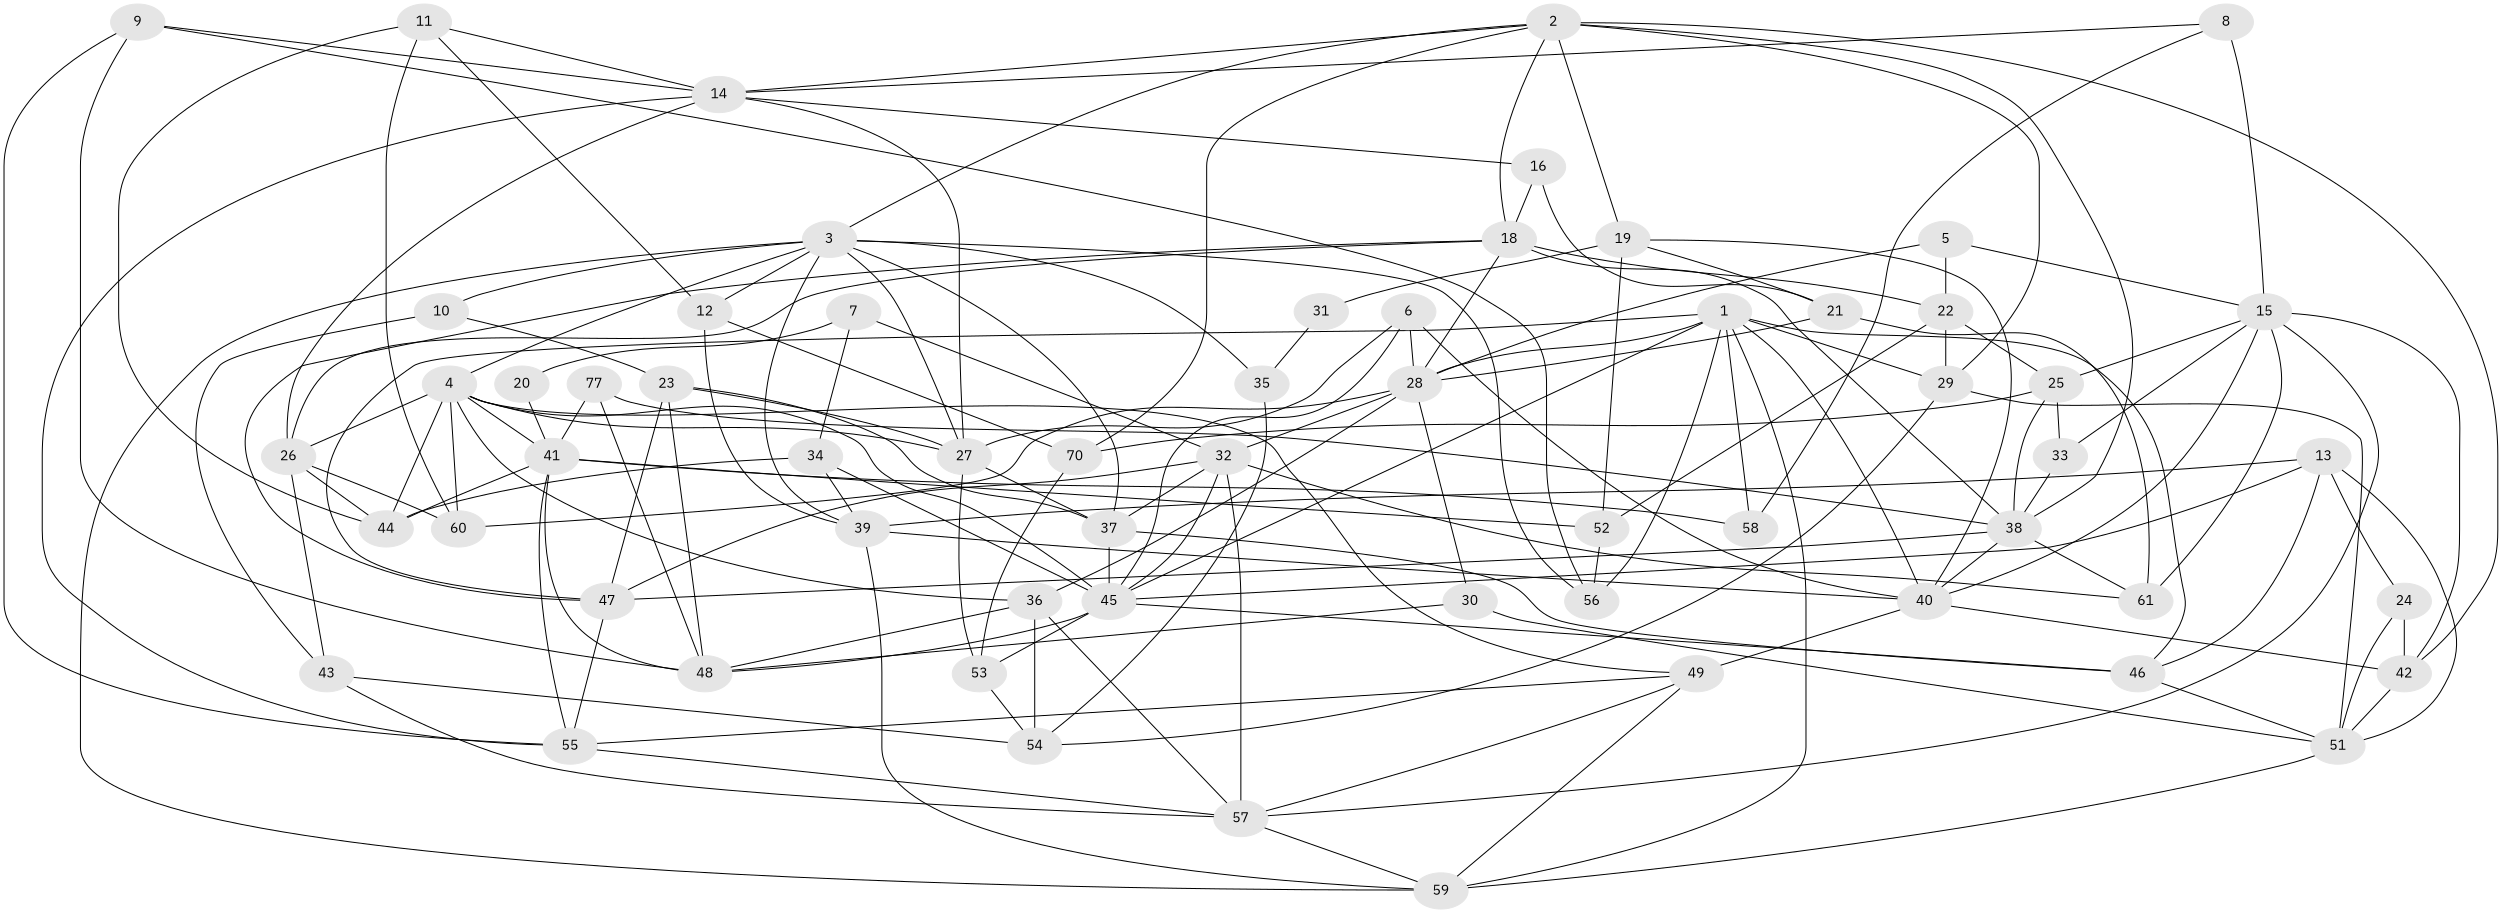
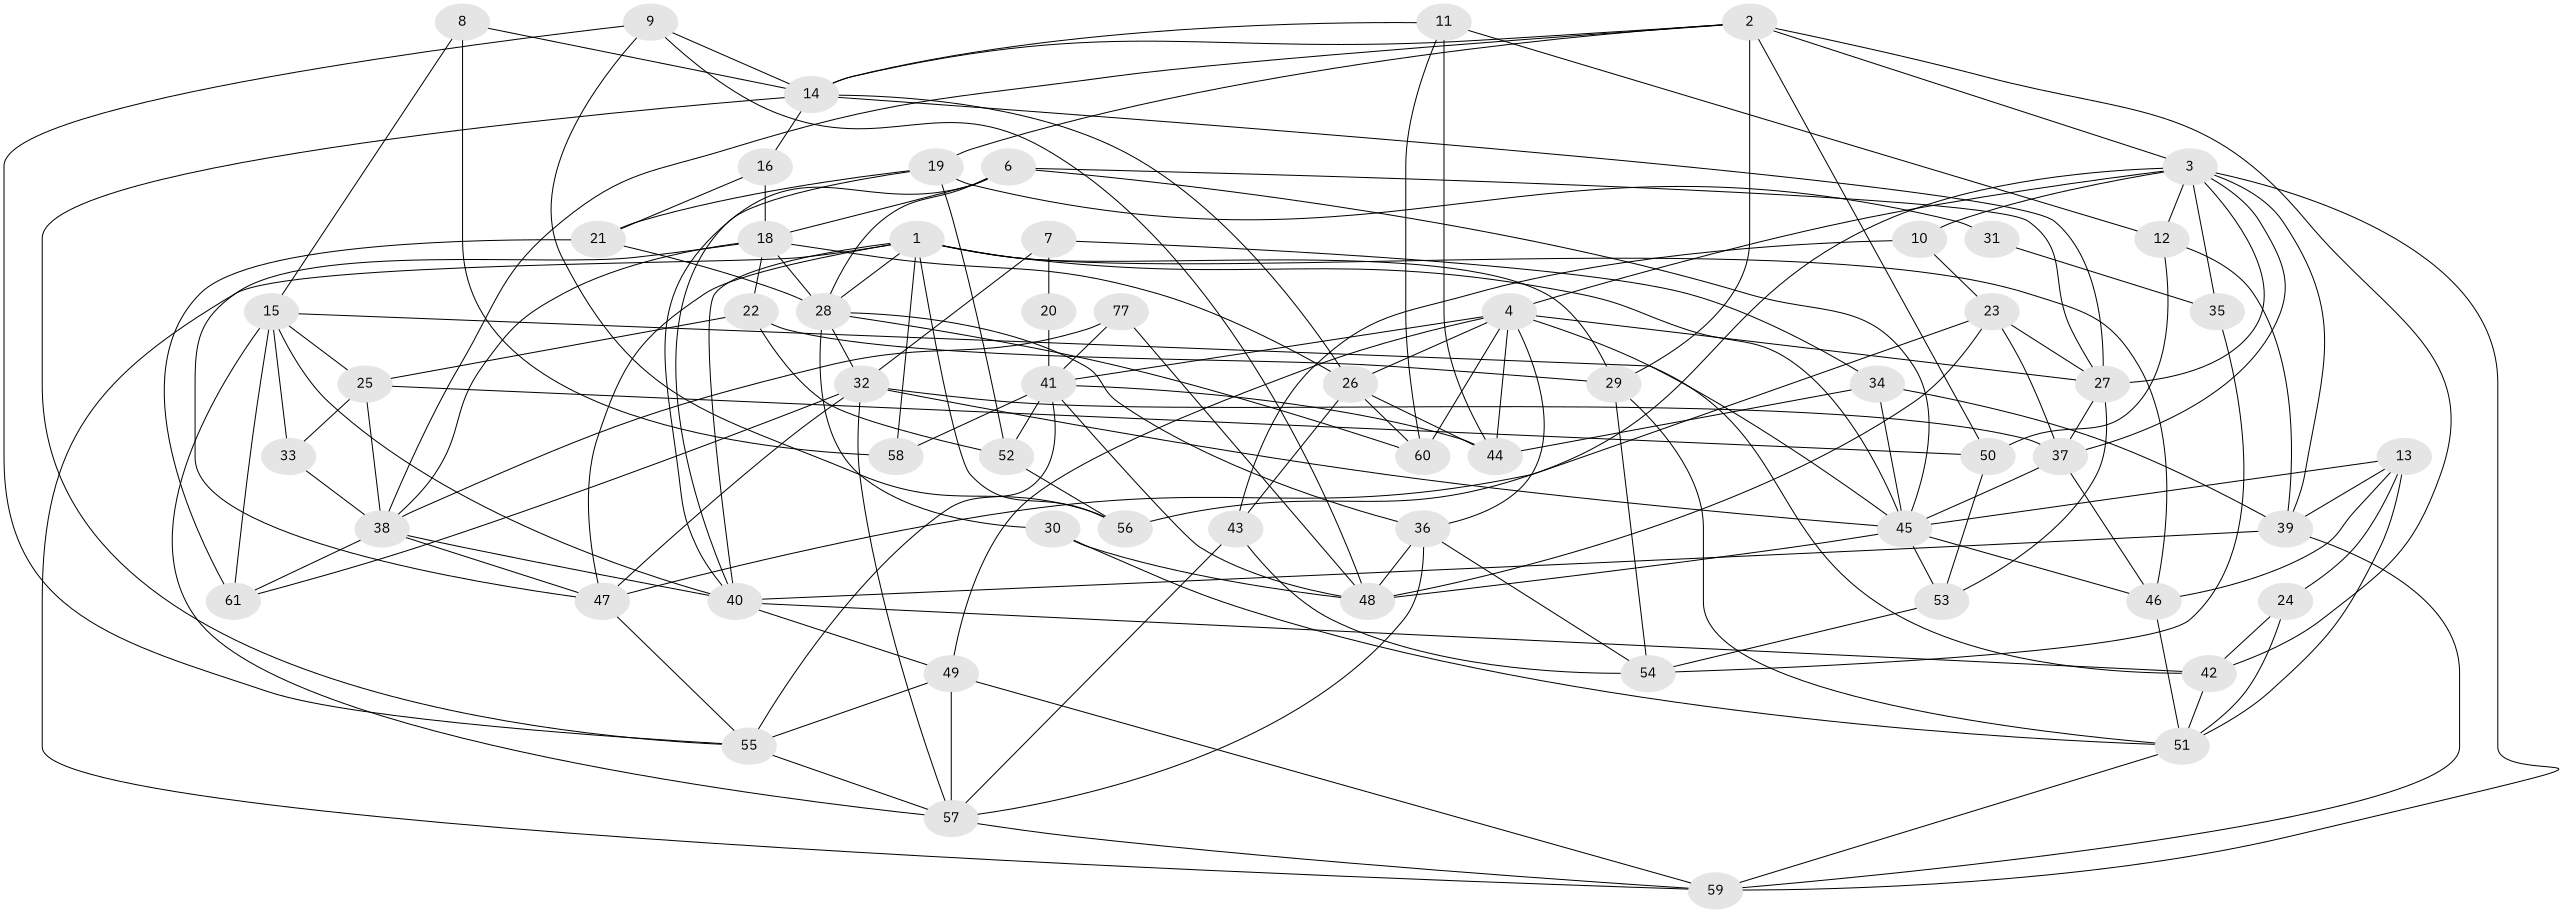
(1508, 127) -> (889, 207)
(1946, 239) -> none
(1075, 457) -> (1988, 457)
